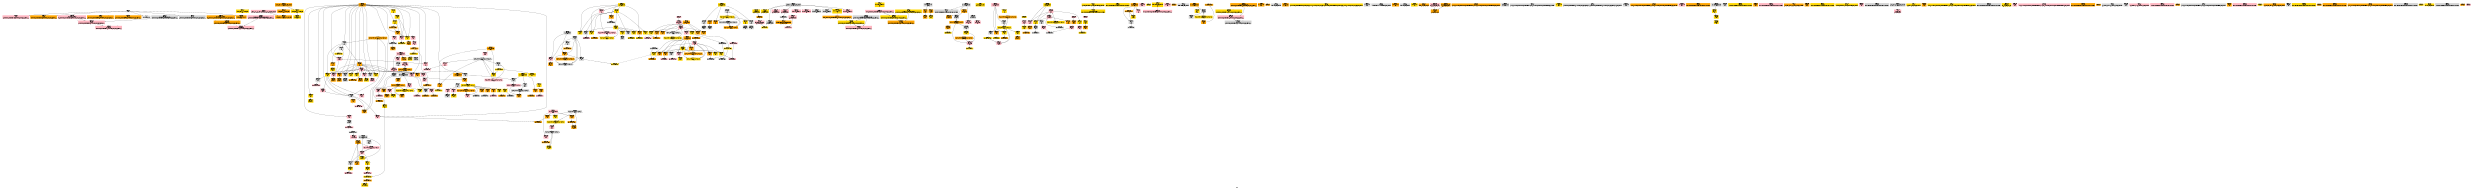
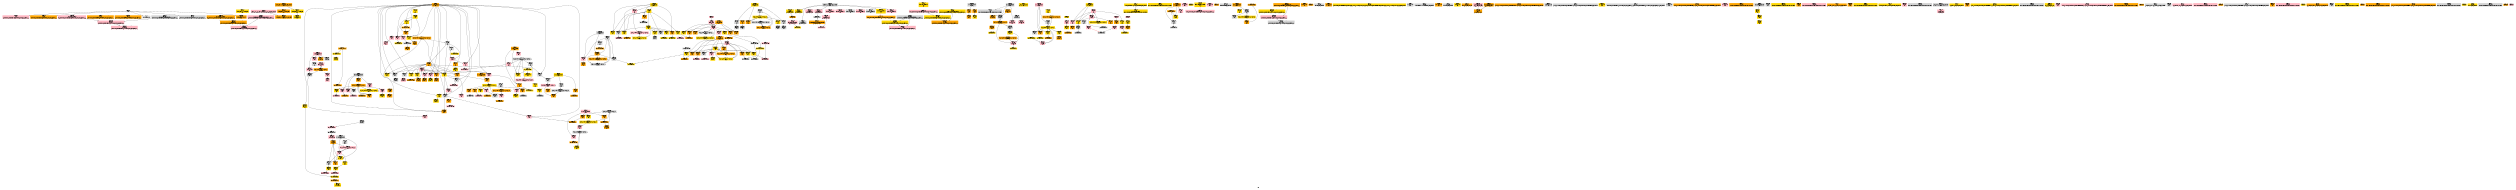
none -> (860, 11)
(540, 96) -> none
